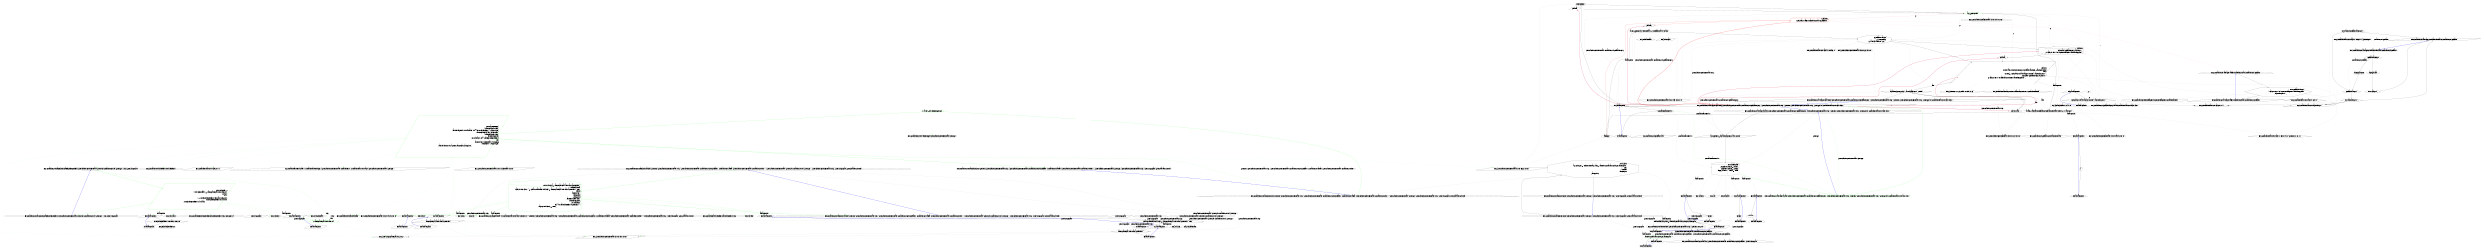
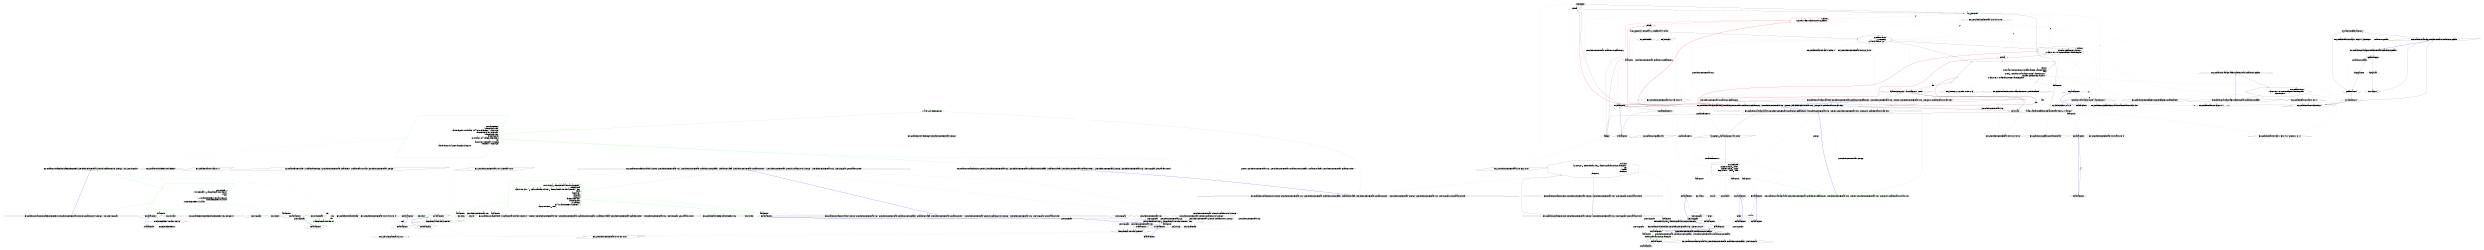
none -> (402, 222)
